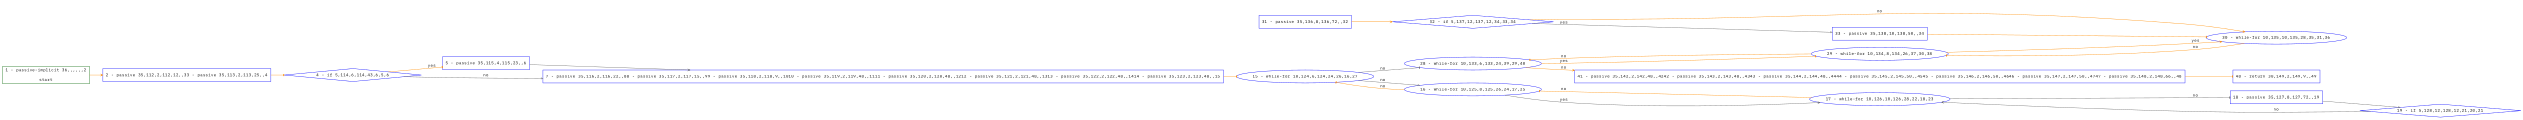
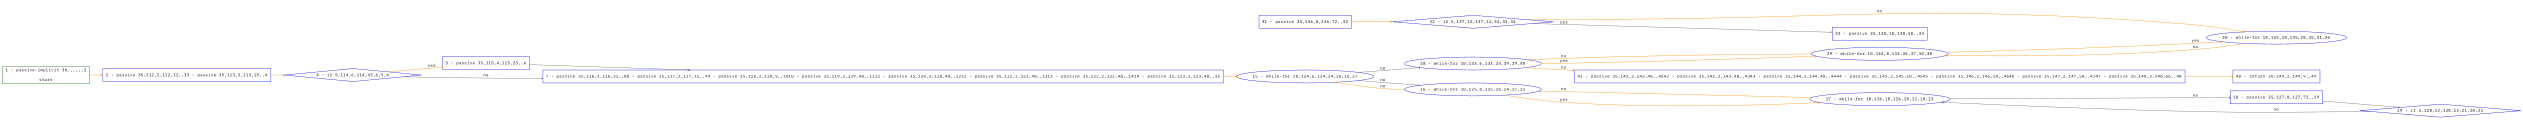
(2067, 36) -> none
(1661, 106) -> (1661, 106)
